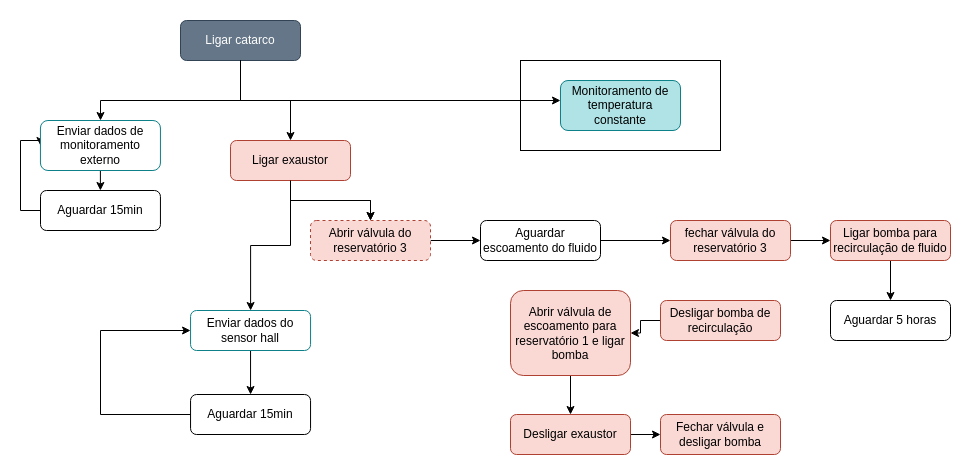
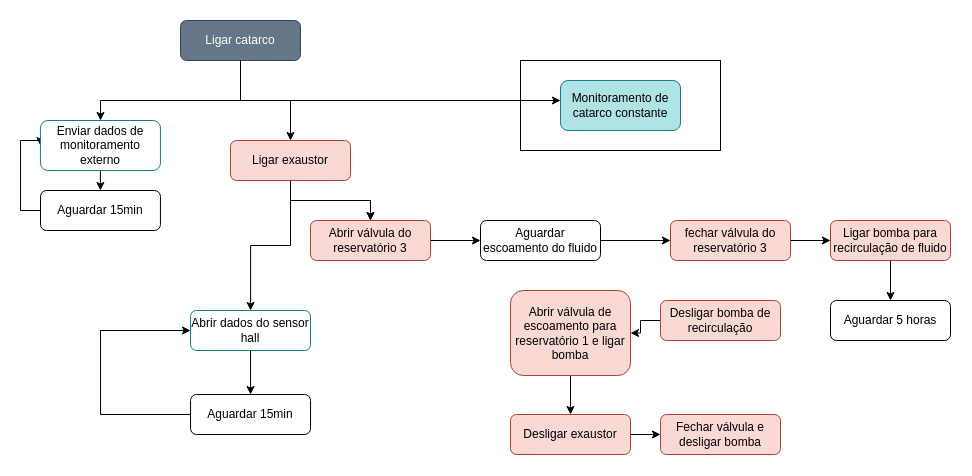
(621, 106) -> (621, 106)
(371, 241) -> (371, 241)
(251, 331) -> (251, 331)
